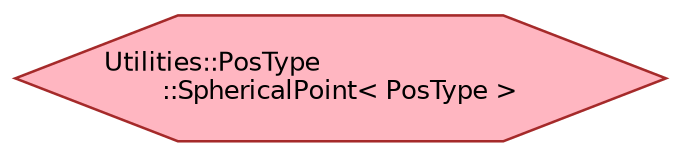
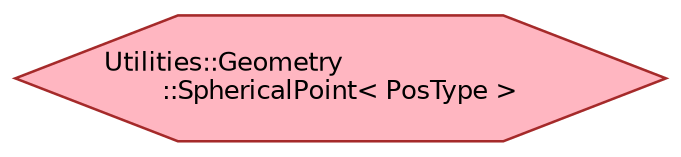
(341, 78) -> (341, 78)
